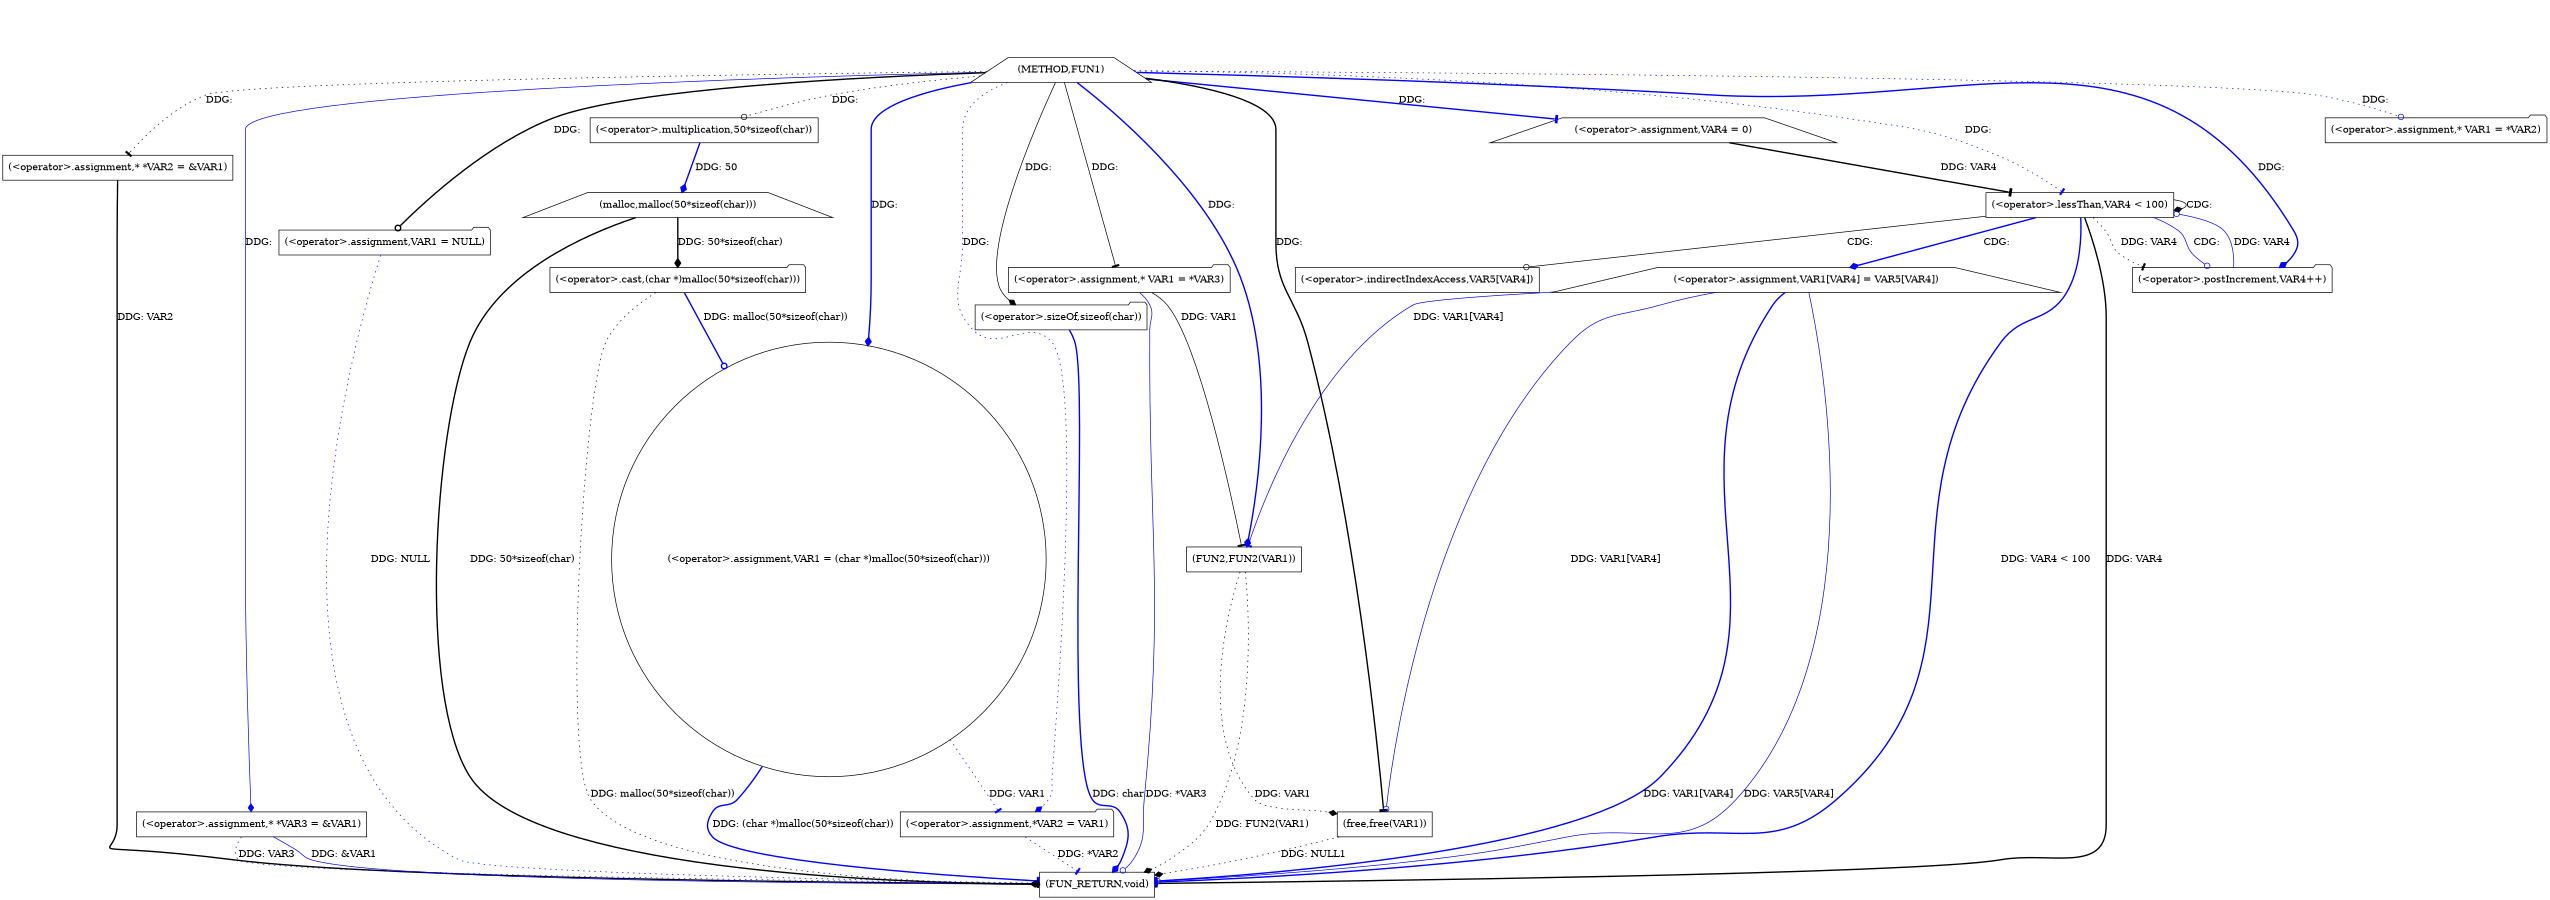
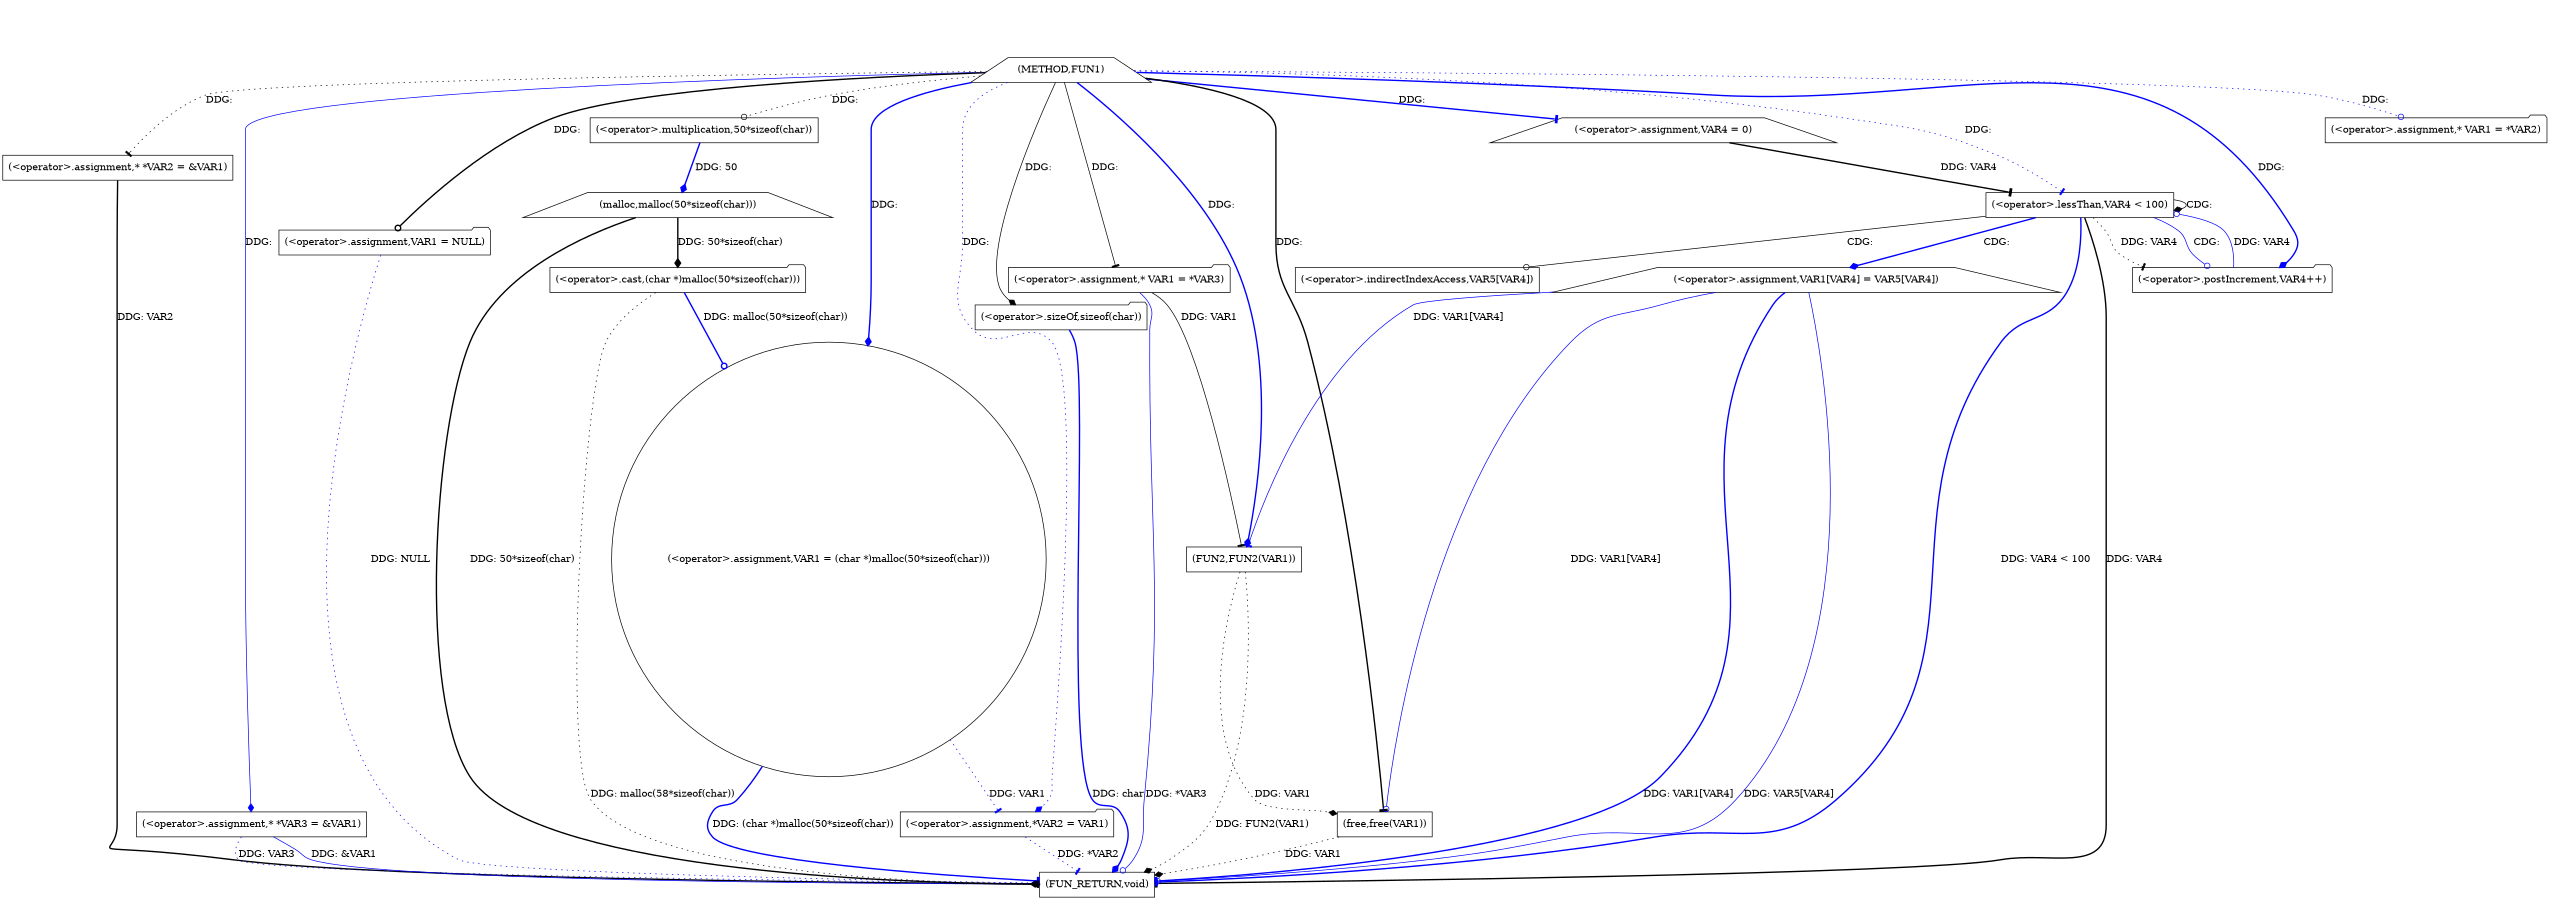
(663, 794) -> (663, 794)
(1313, 855) -> (1313, 855)
